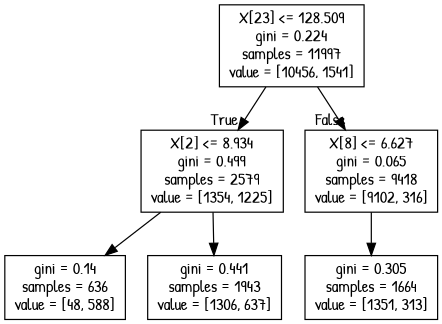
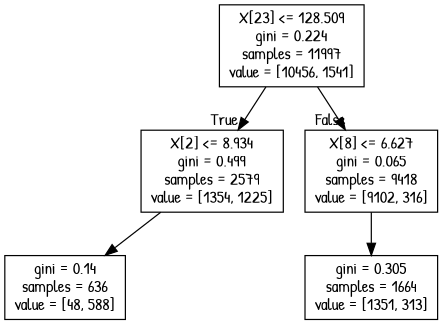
(215, 288) -> none
